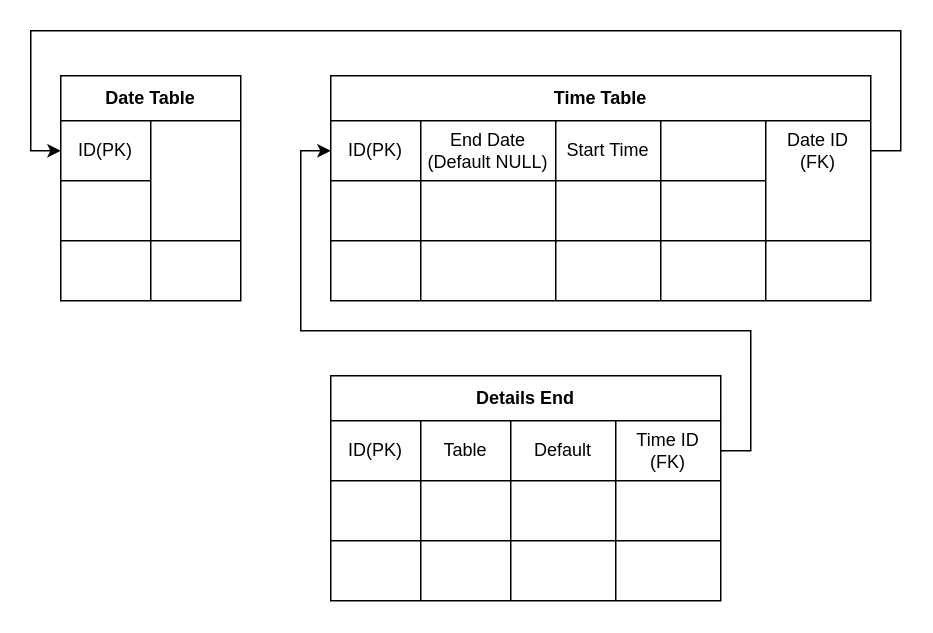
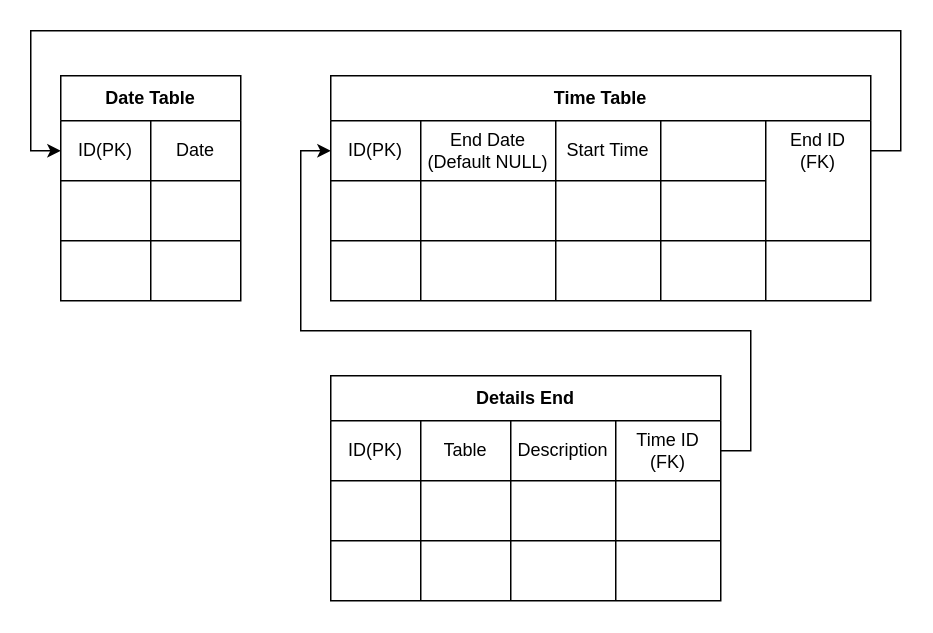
none -> (196, 151)
(818, 151) -> (818, 151)
(563, 451) -> (563, 451)
